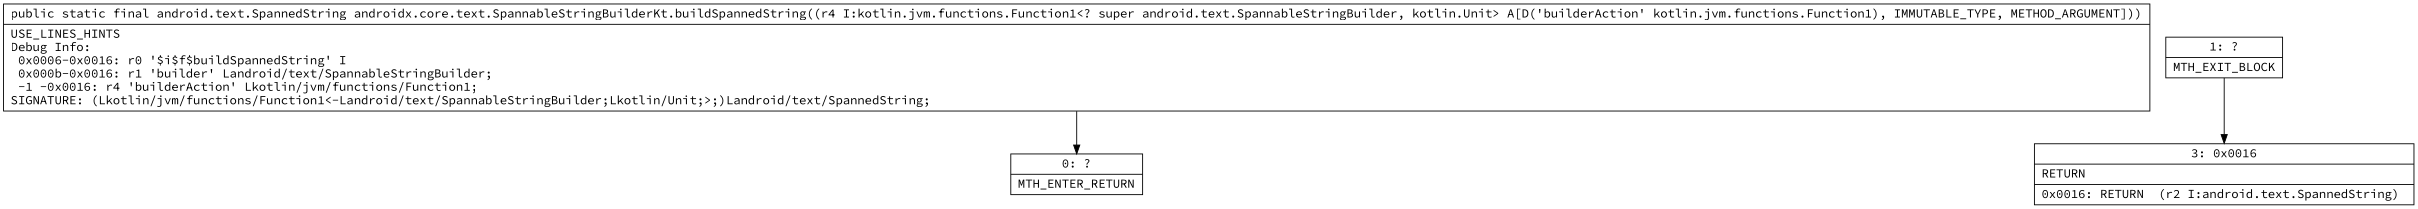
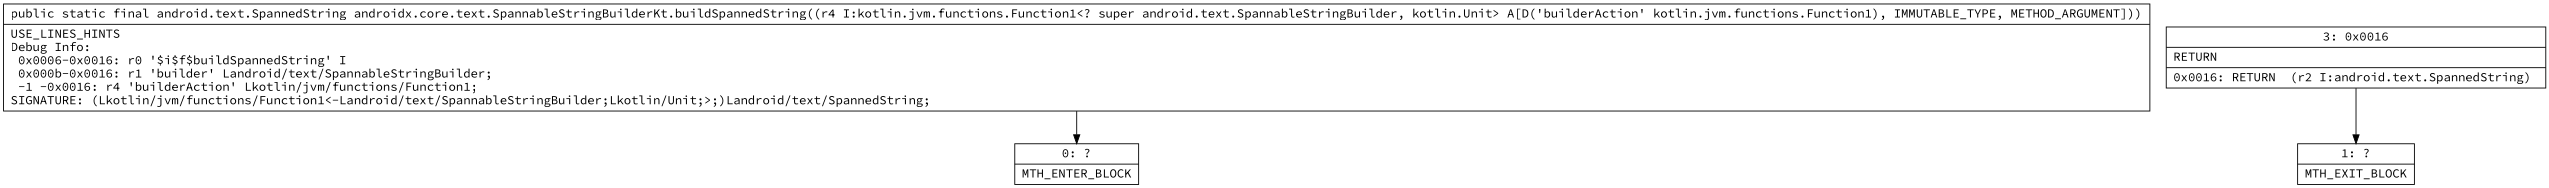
(2224, 106) -> (2356, 111)
(1077, 184) -> (1077, 174)
